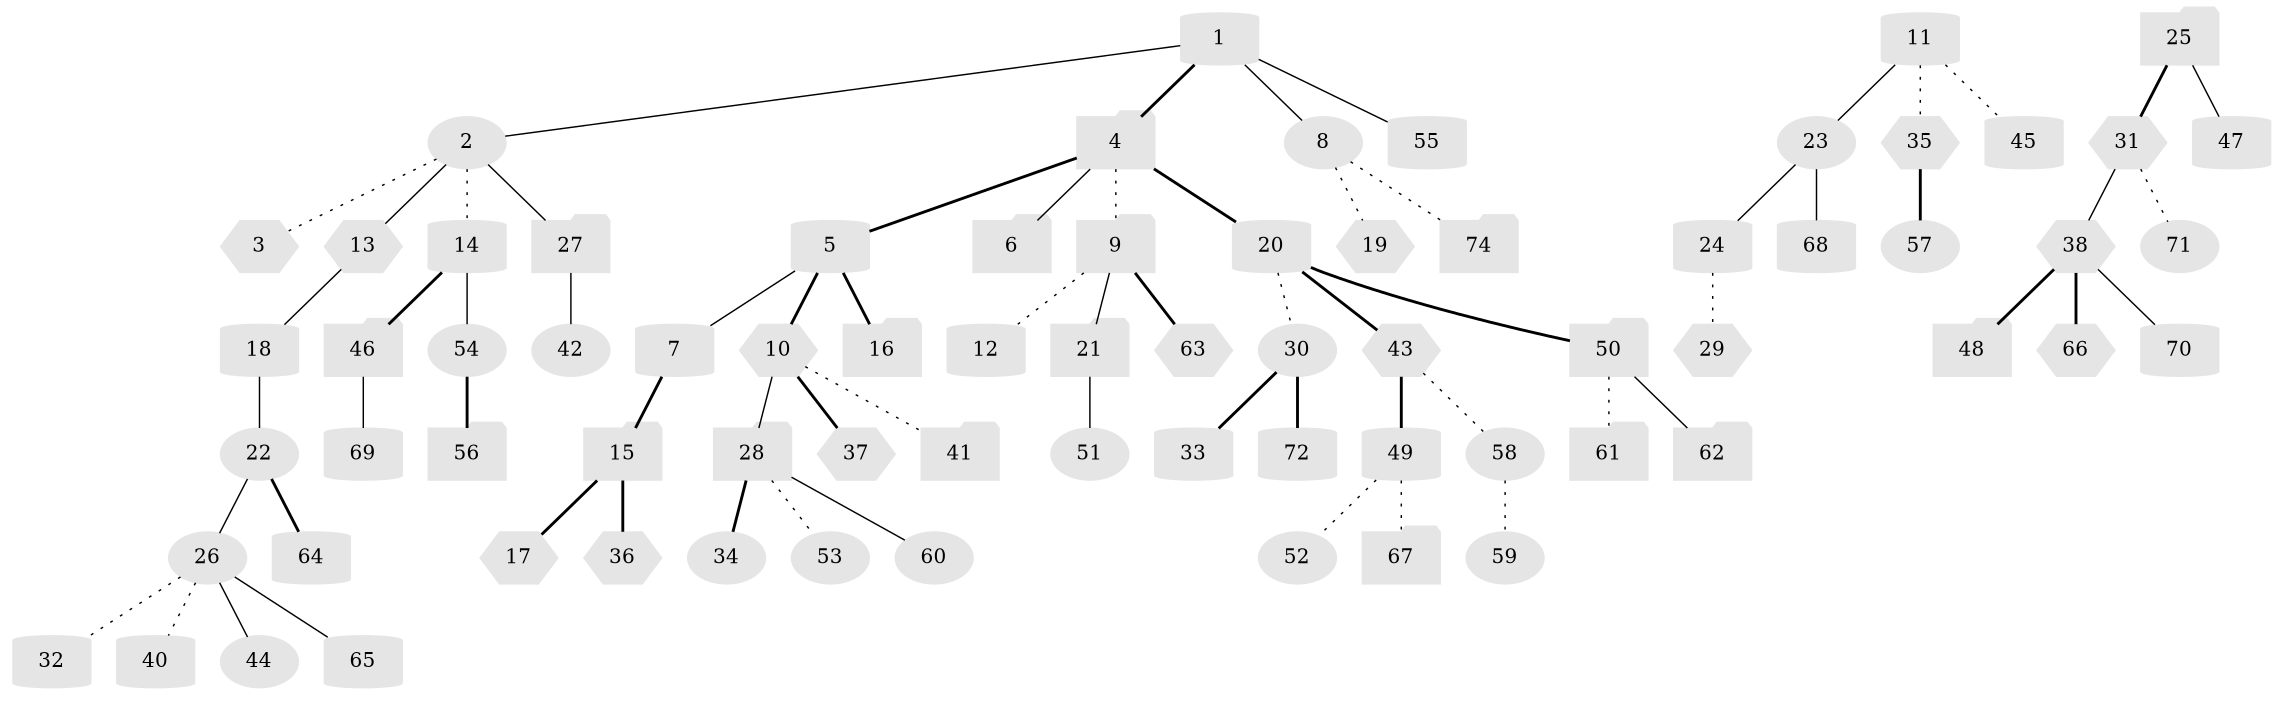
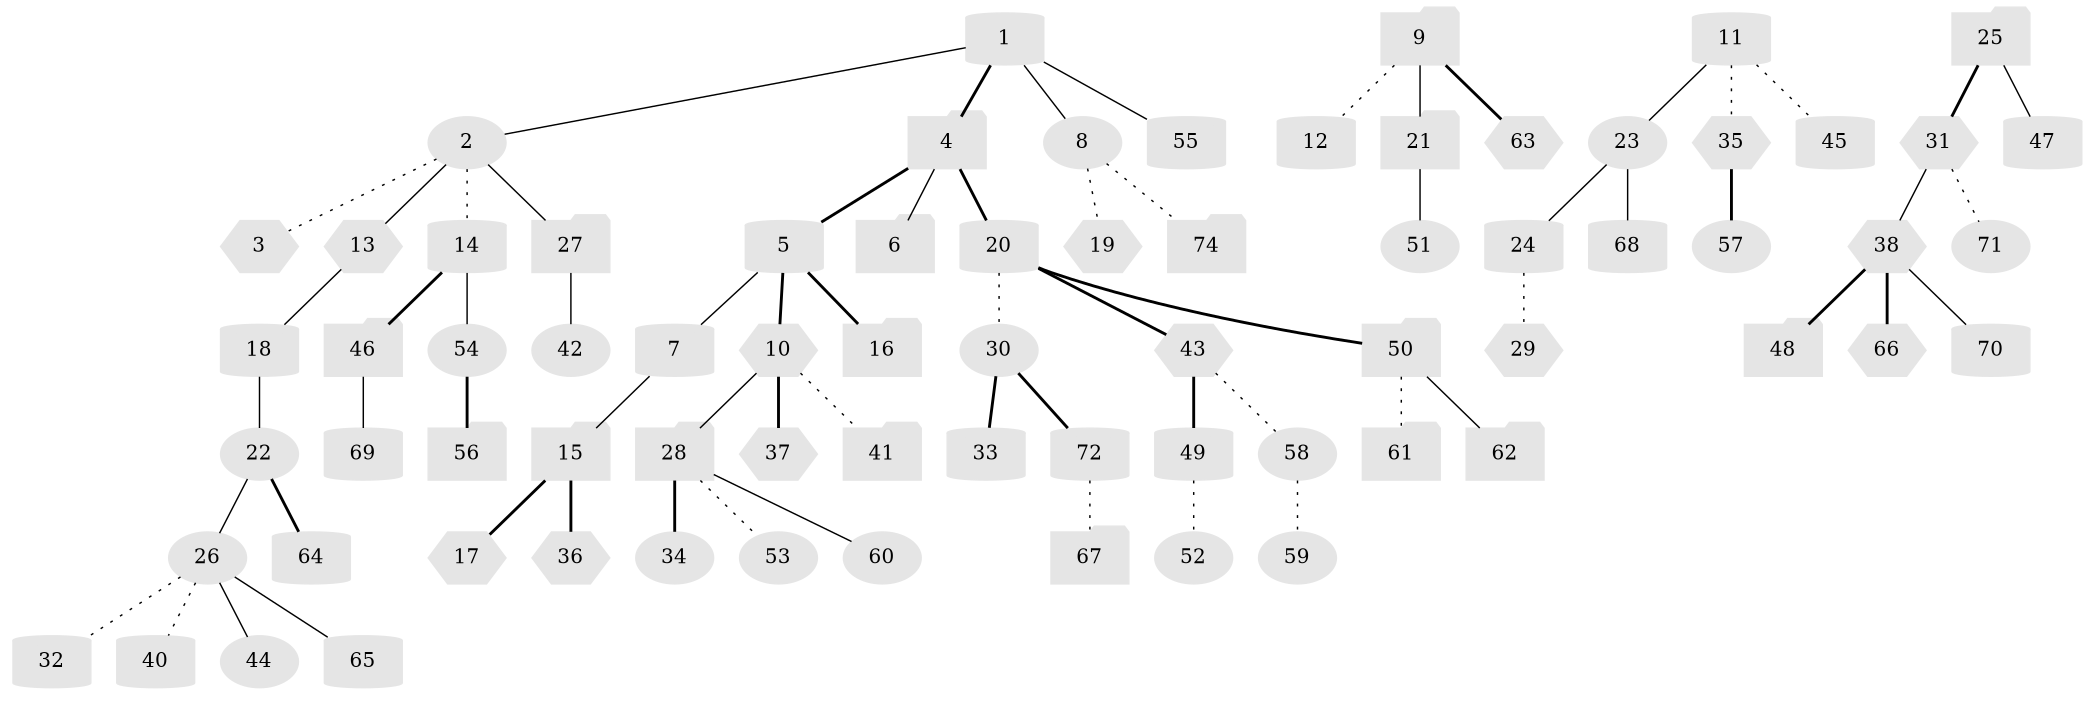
(1116, 195) -> none
(649, 402) -> (623, 402)
(1401, 506) -> (1090, 506)
